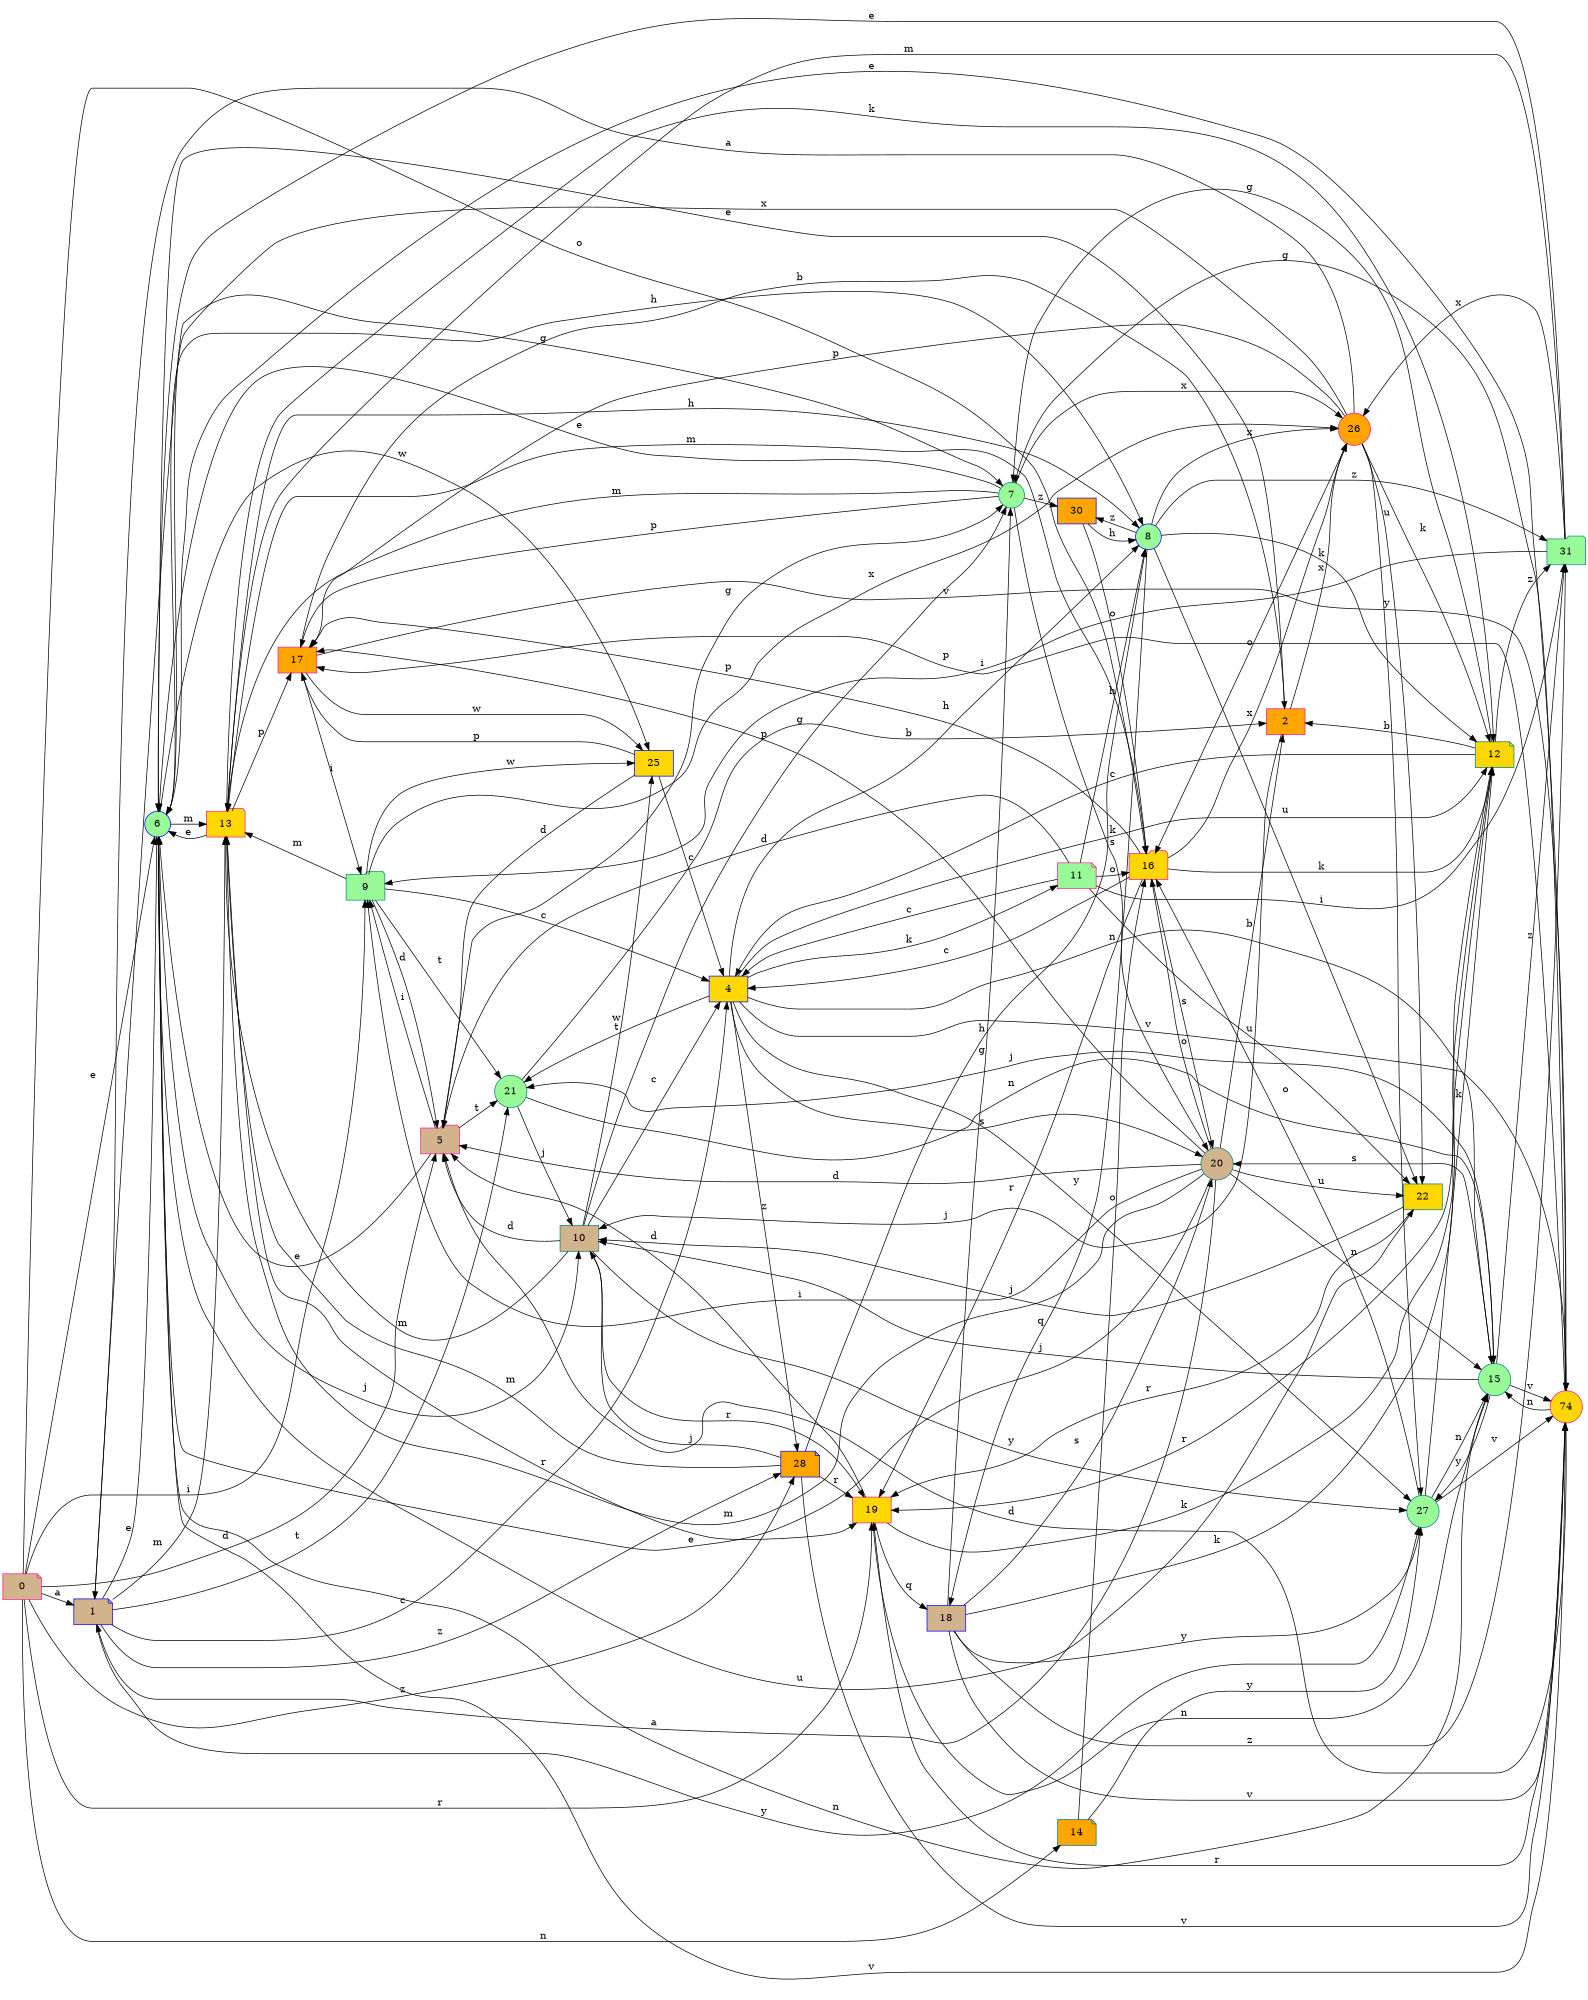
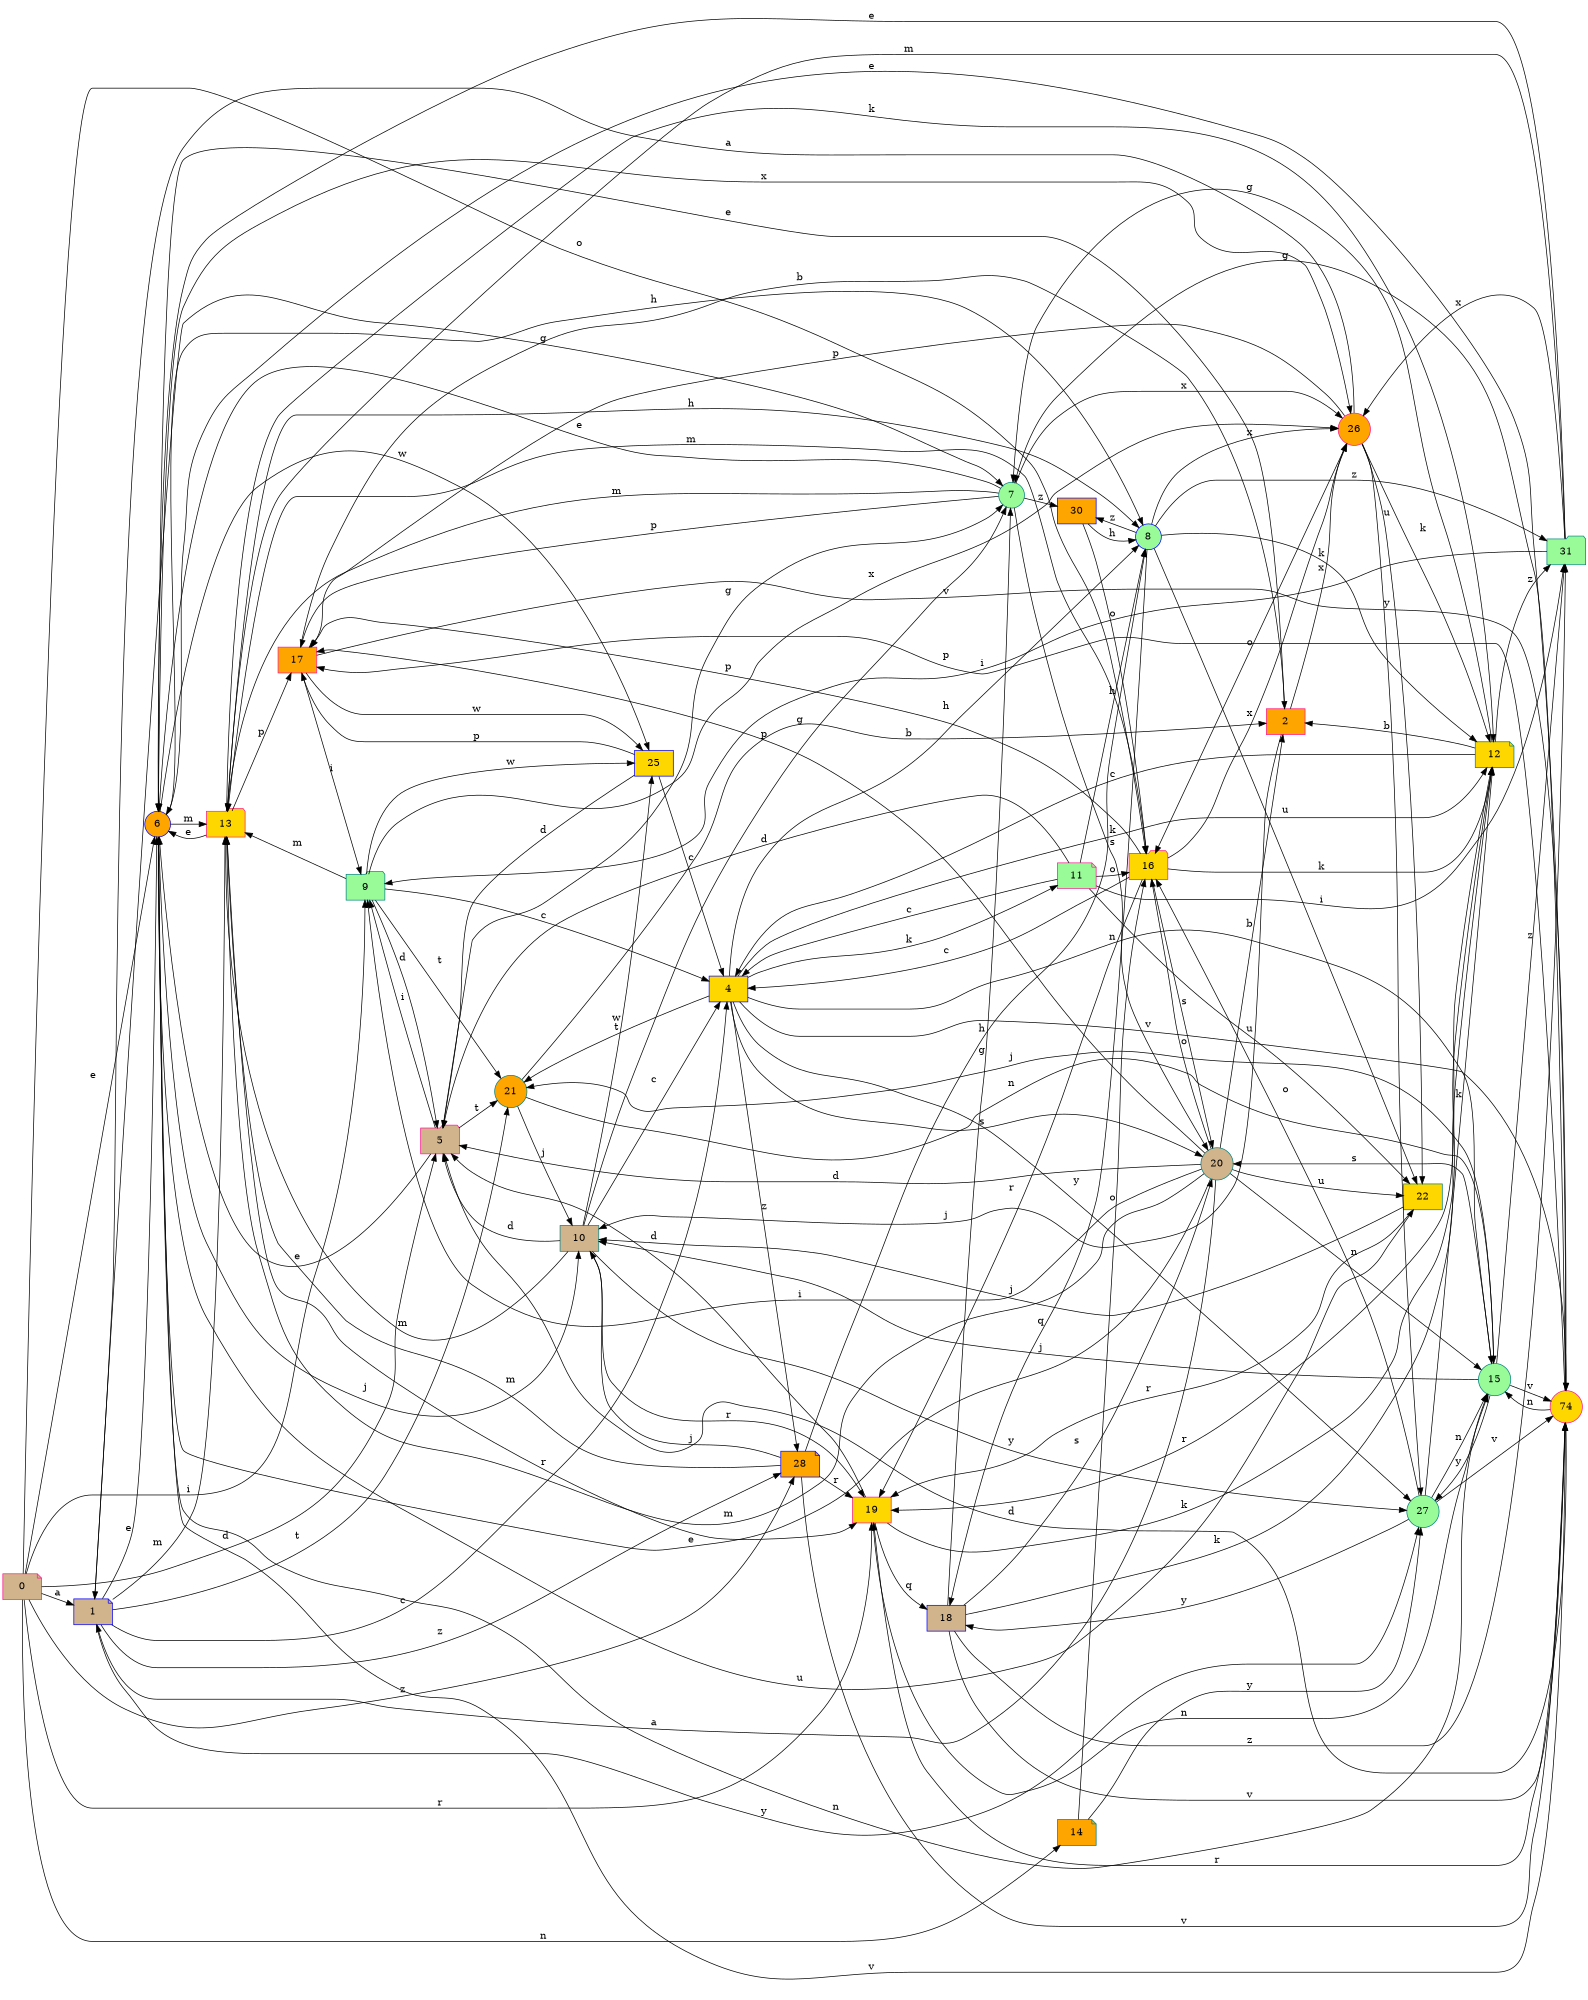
(548, 208) -> (560, 165)
(158, 824) -> (158, 824)
(511, 1091) -> (511, 1091)
(1204, 1640) -> (1198, 1604)
